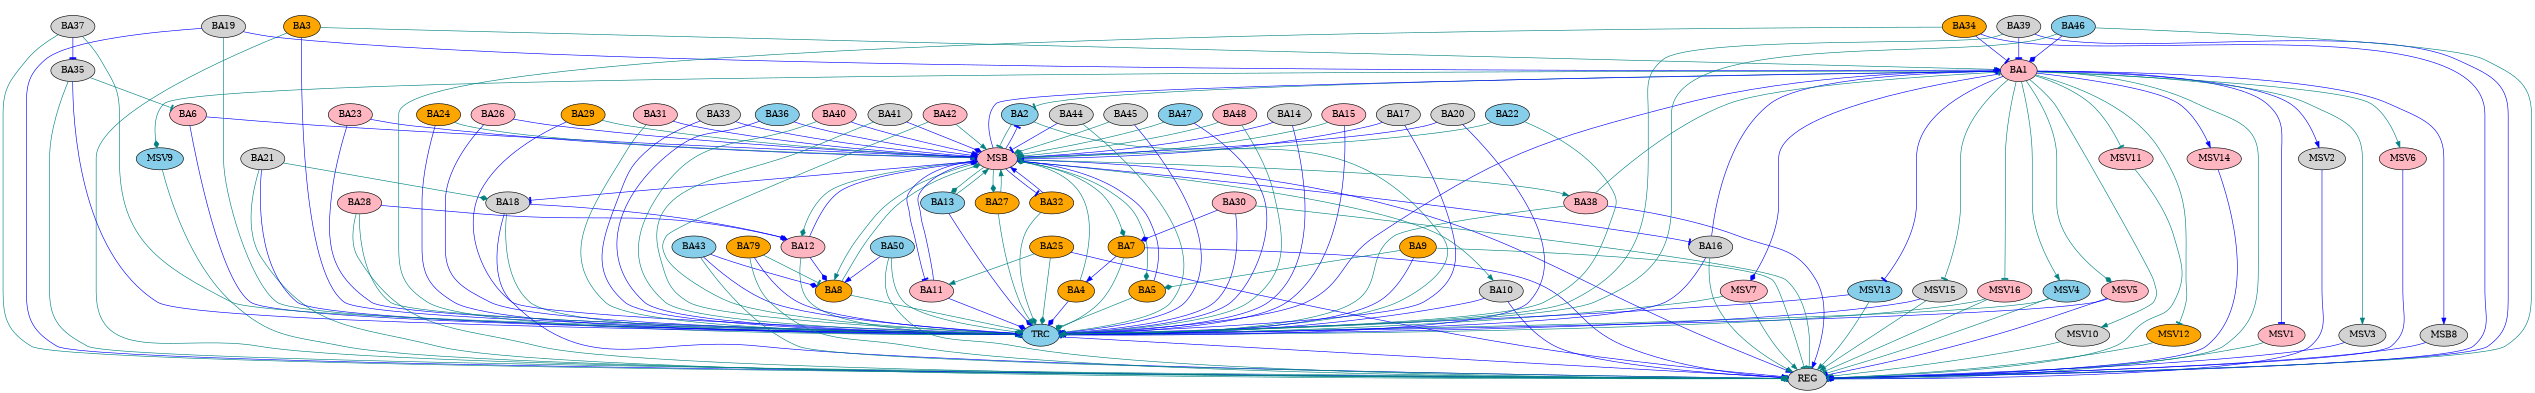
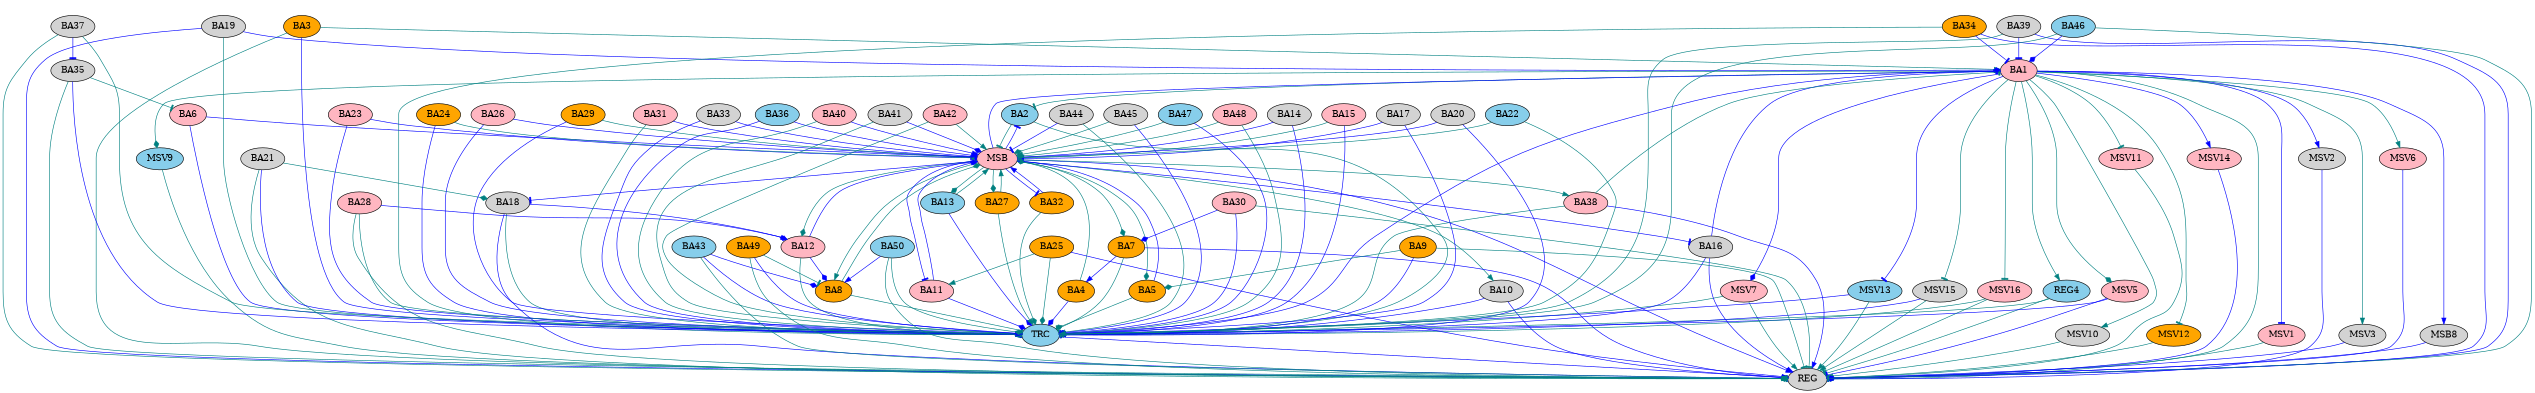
(748, 247) -> (748, 247)
(2067, 291) -> (2067, 291)
(1733, 328) -> (1733, 328)
